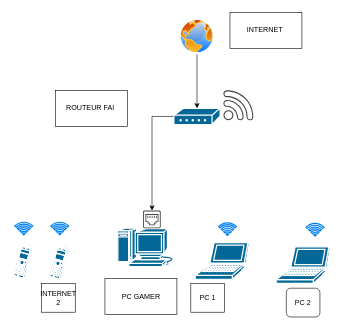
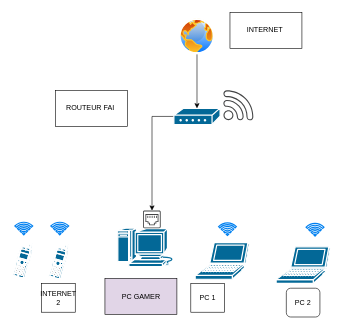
(141, 296) -> (141, 296)
